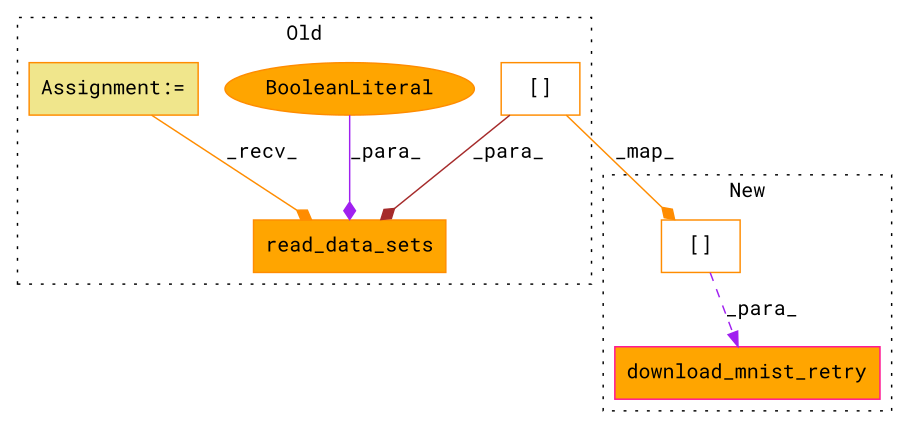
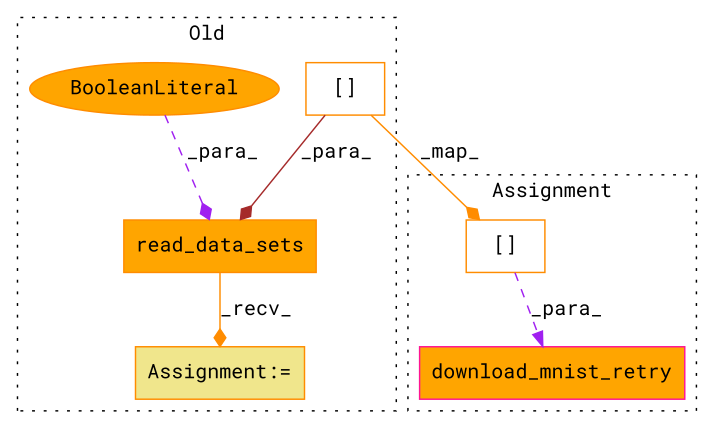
(350, 158) -> (184, 159)
(224, 163) -> (220, 301)
(747, 192) -> (552, 192)
